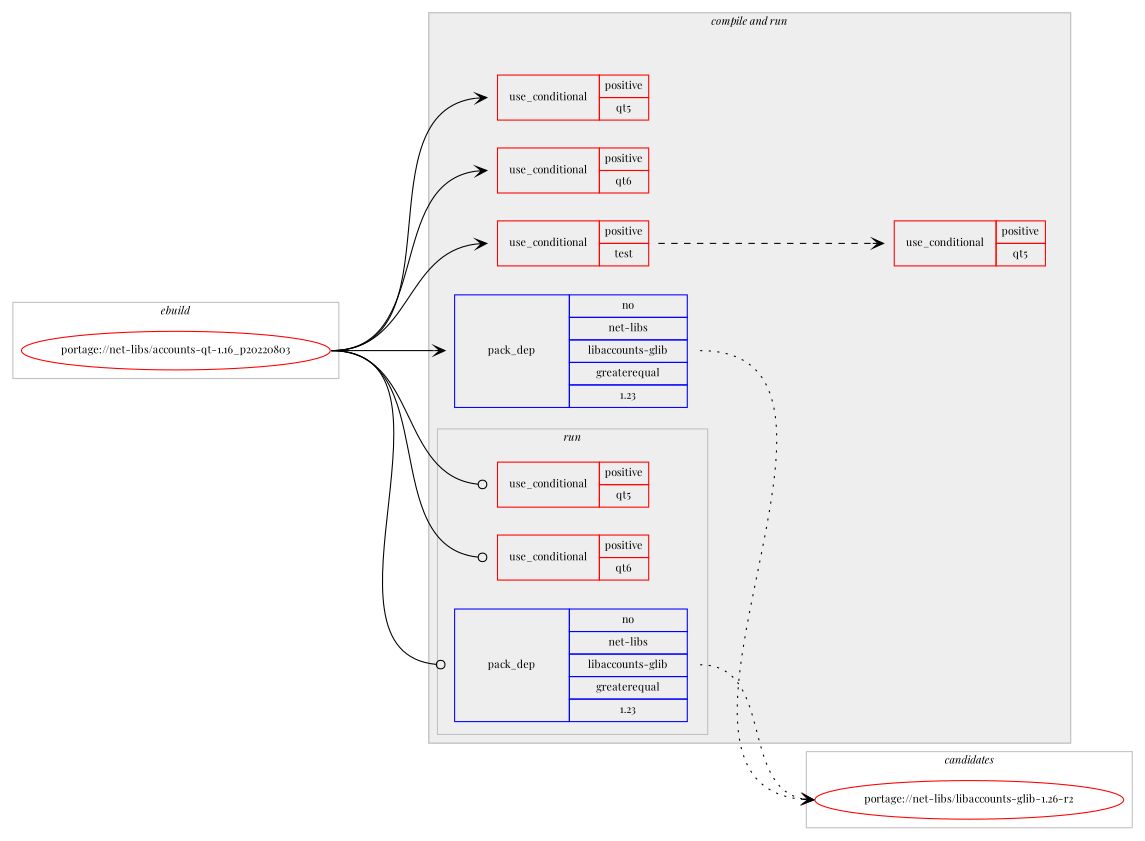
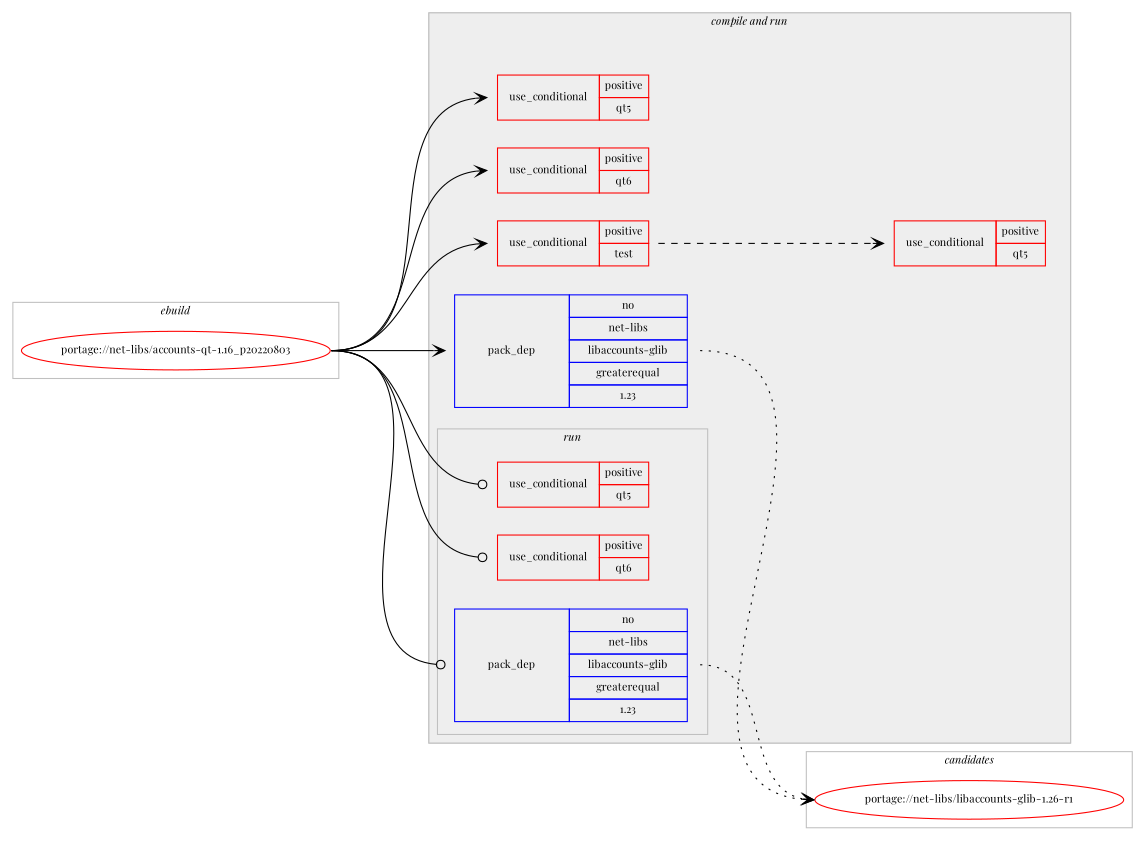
(969, 800) -> (969, 800)
